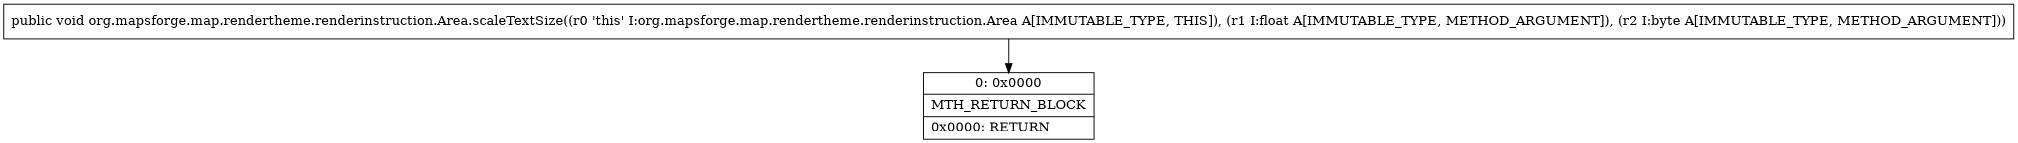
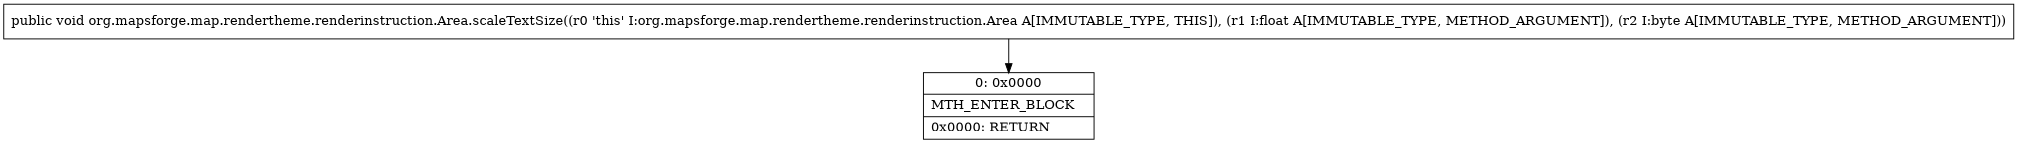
(1009, 105) -> (1003, 105)
